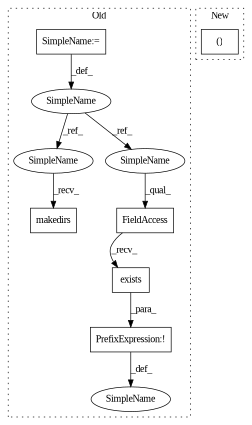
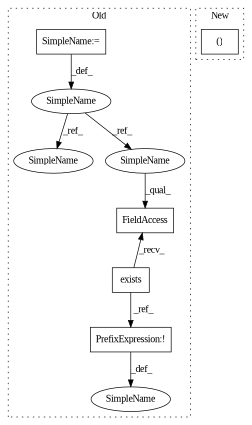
(53, 220) -> none
(111, 246) -> (137, 254)
(143, 310) -> (143, 310)
